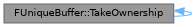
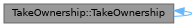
(89, 13) -> (89, 13)
